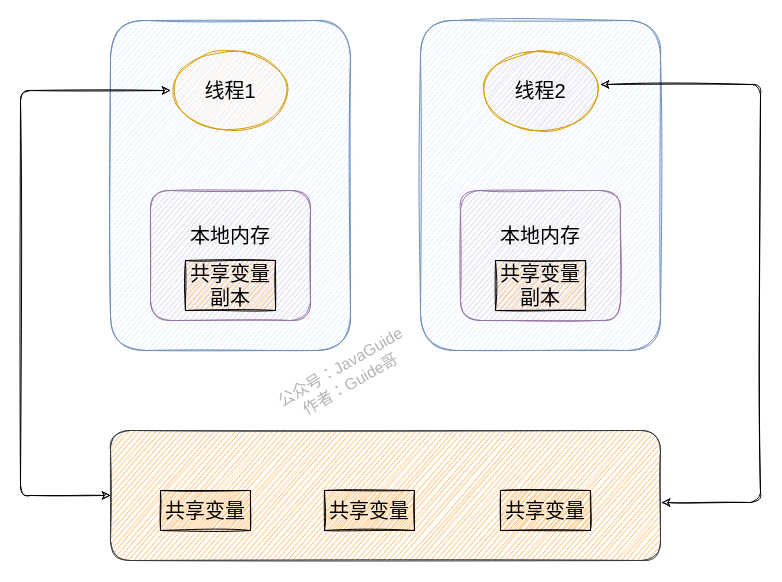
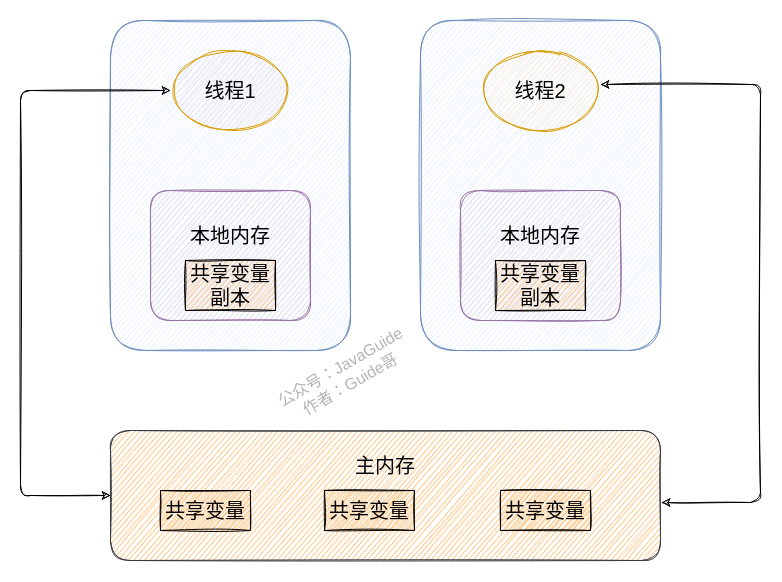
(231, 91) -> (231, 91)
(541, 91) -> (541, 91)
none -> (386, 466)
